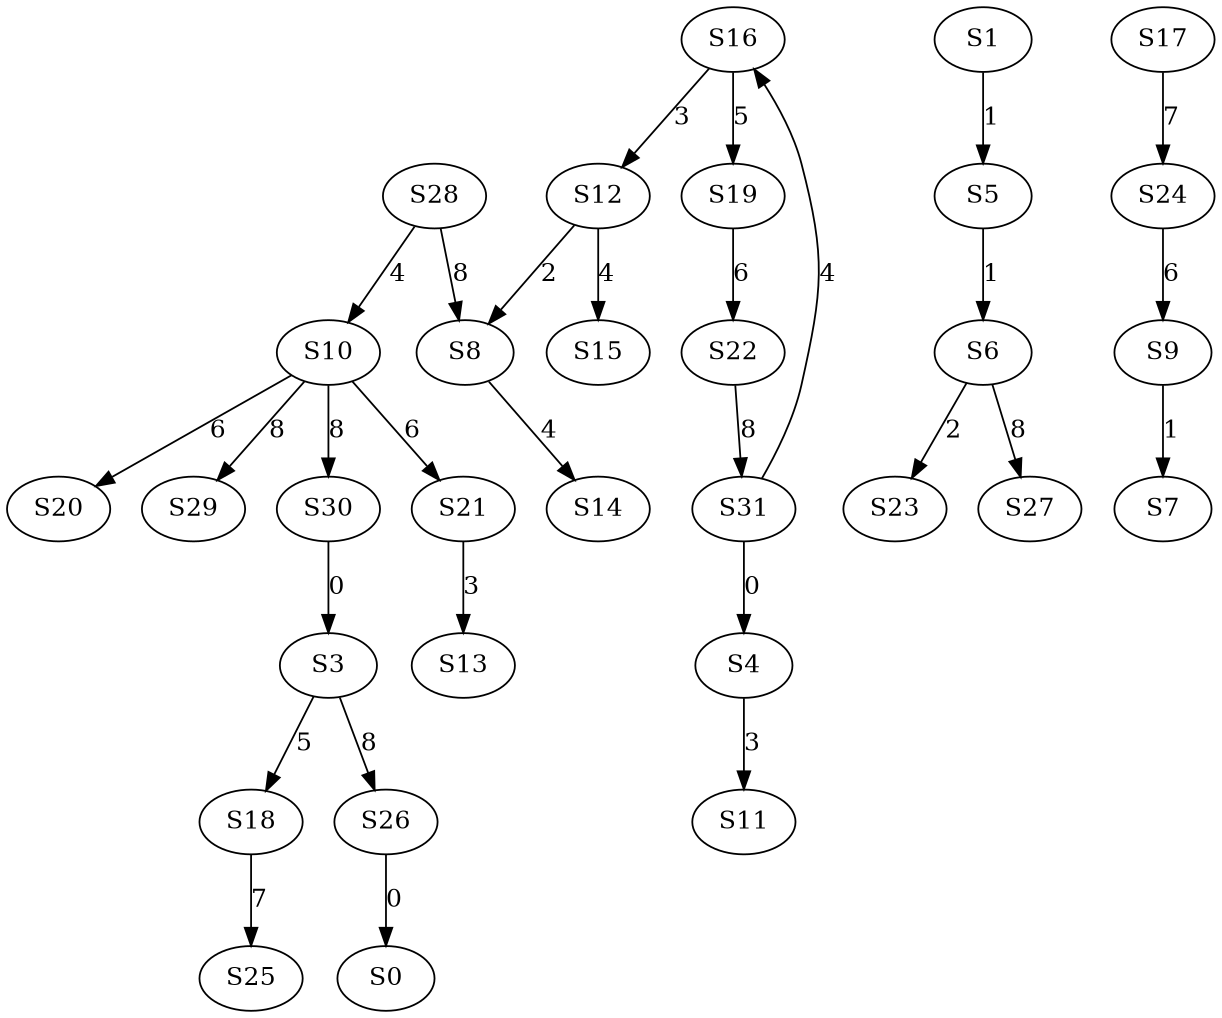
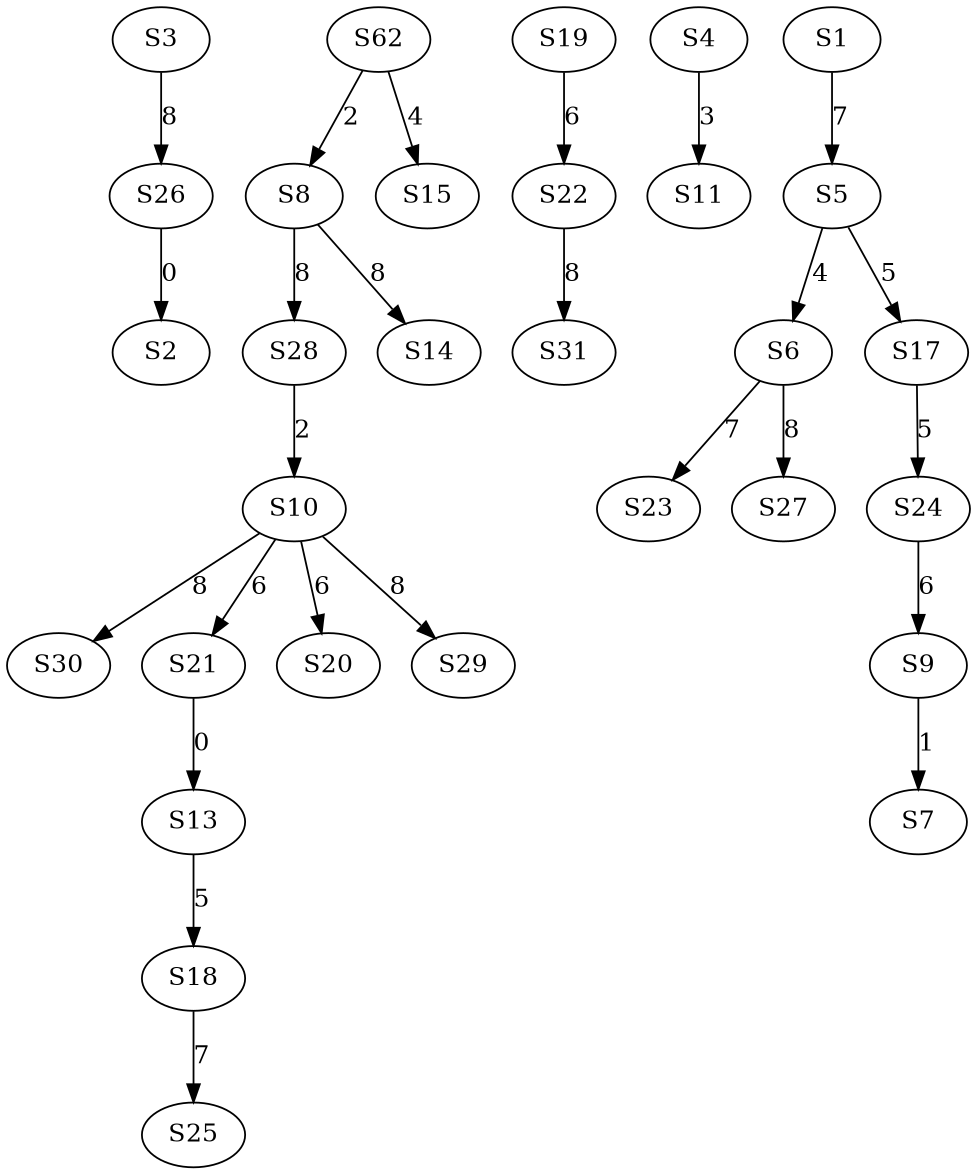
(733, 40) -> none
(992, 118) -> (841, 118)
(1172, 118) -> (926, 431)
(598, 196) -> (379, 40)
(448, 266) -> (294, 265)
none -> (870, 266)
(399, 274) -> (303, 431)
(992, 274) -> (821, 274)
(550, 431) -> (379, 274)
(954, 431) -> (733, 431)
(328, 578) -> none
(744, 578) -> none
(472, 587) -> (203, 744)
(294, 736) -> (194, 891)
(386, 978) -> (161, 353)
